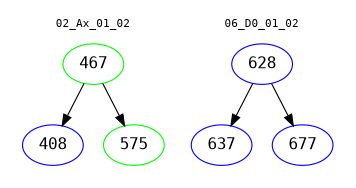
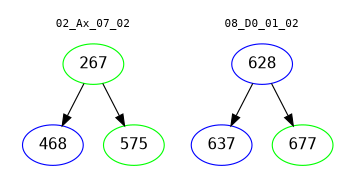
(93, 24) -> (93, 24)
(262, 24) -> (262, 24)
(93, 64) -> (93, 64)
(53, 145) -> (53, 145)
(303, 145) -> (303, 145)
